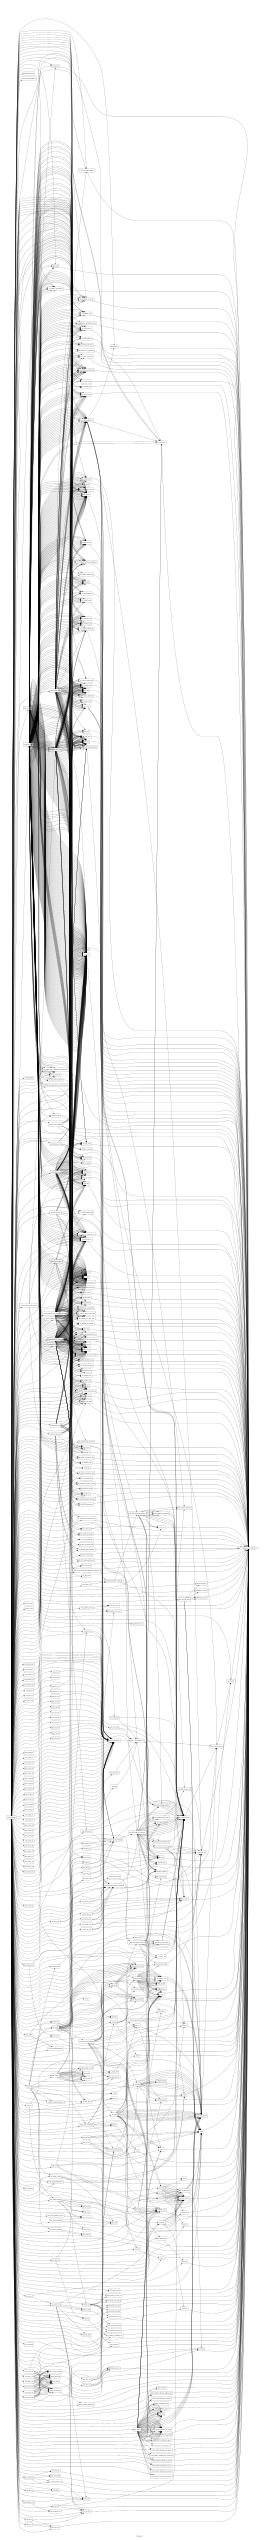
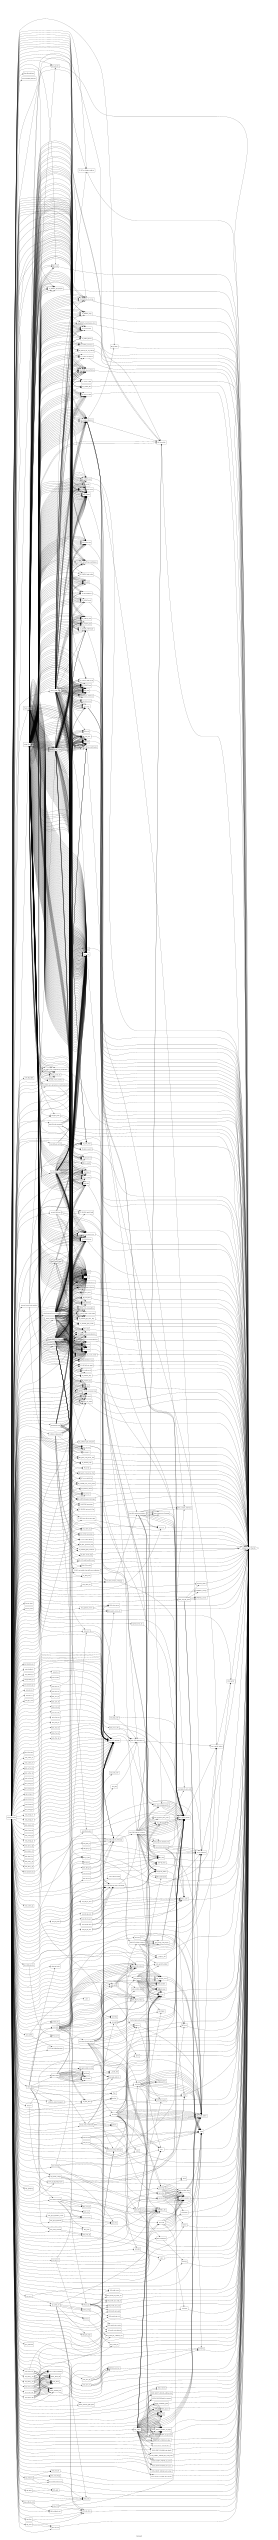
none -> (87, 1510)
